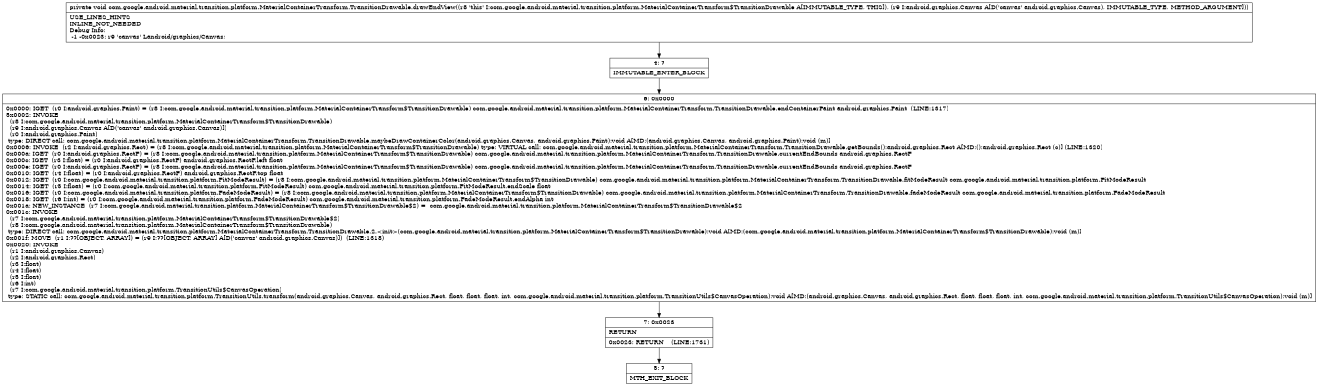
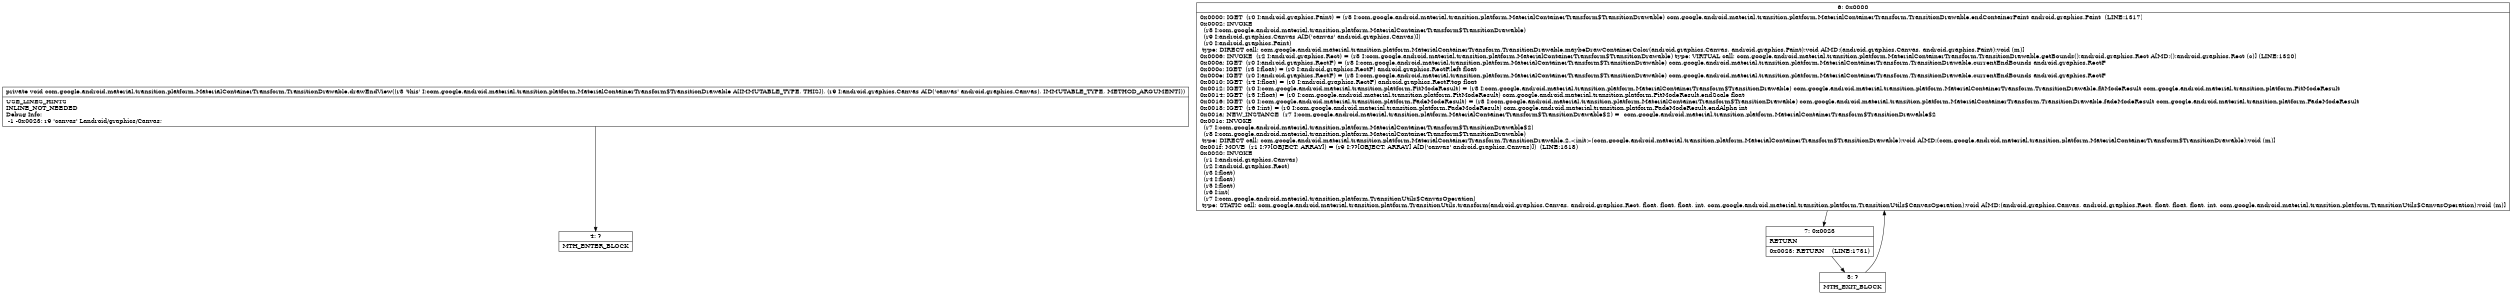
(659, 73) -> (596, 246)
(659, 84) -> (1881, 246)
(34, 115) -> (1228, 24)
